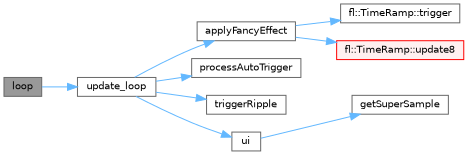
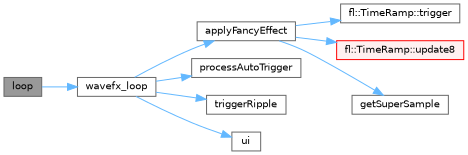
(117, 87) -> (117, 87)
(306, 127) -> (328, 63)
